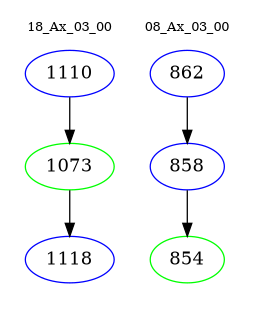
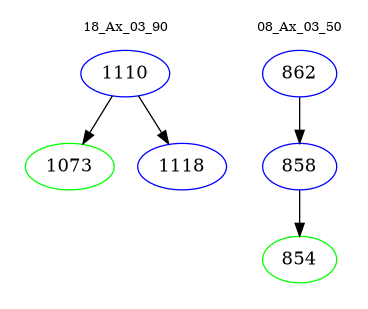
(70, 28) -> (126, 28)
(187, 28) -> (300, 28)
(70, 207) -> (150, 114)
